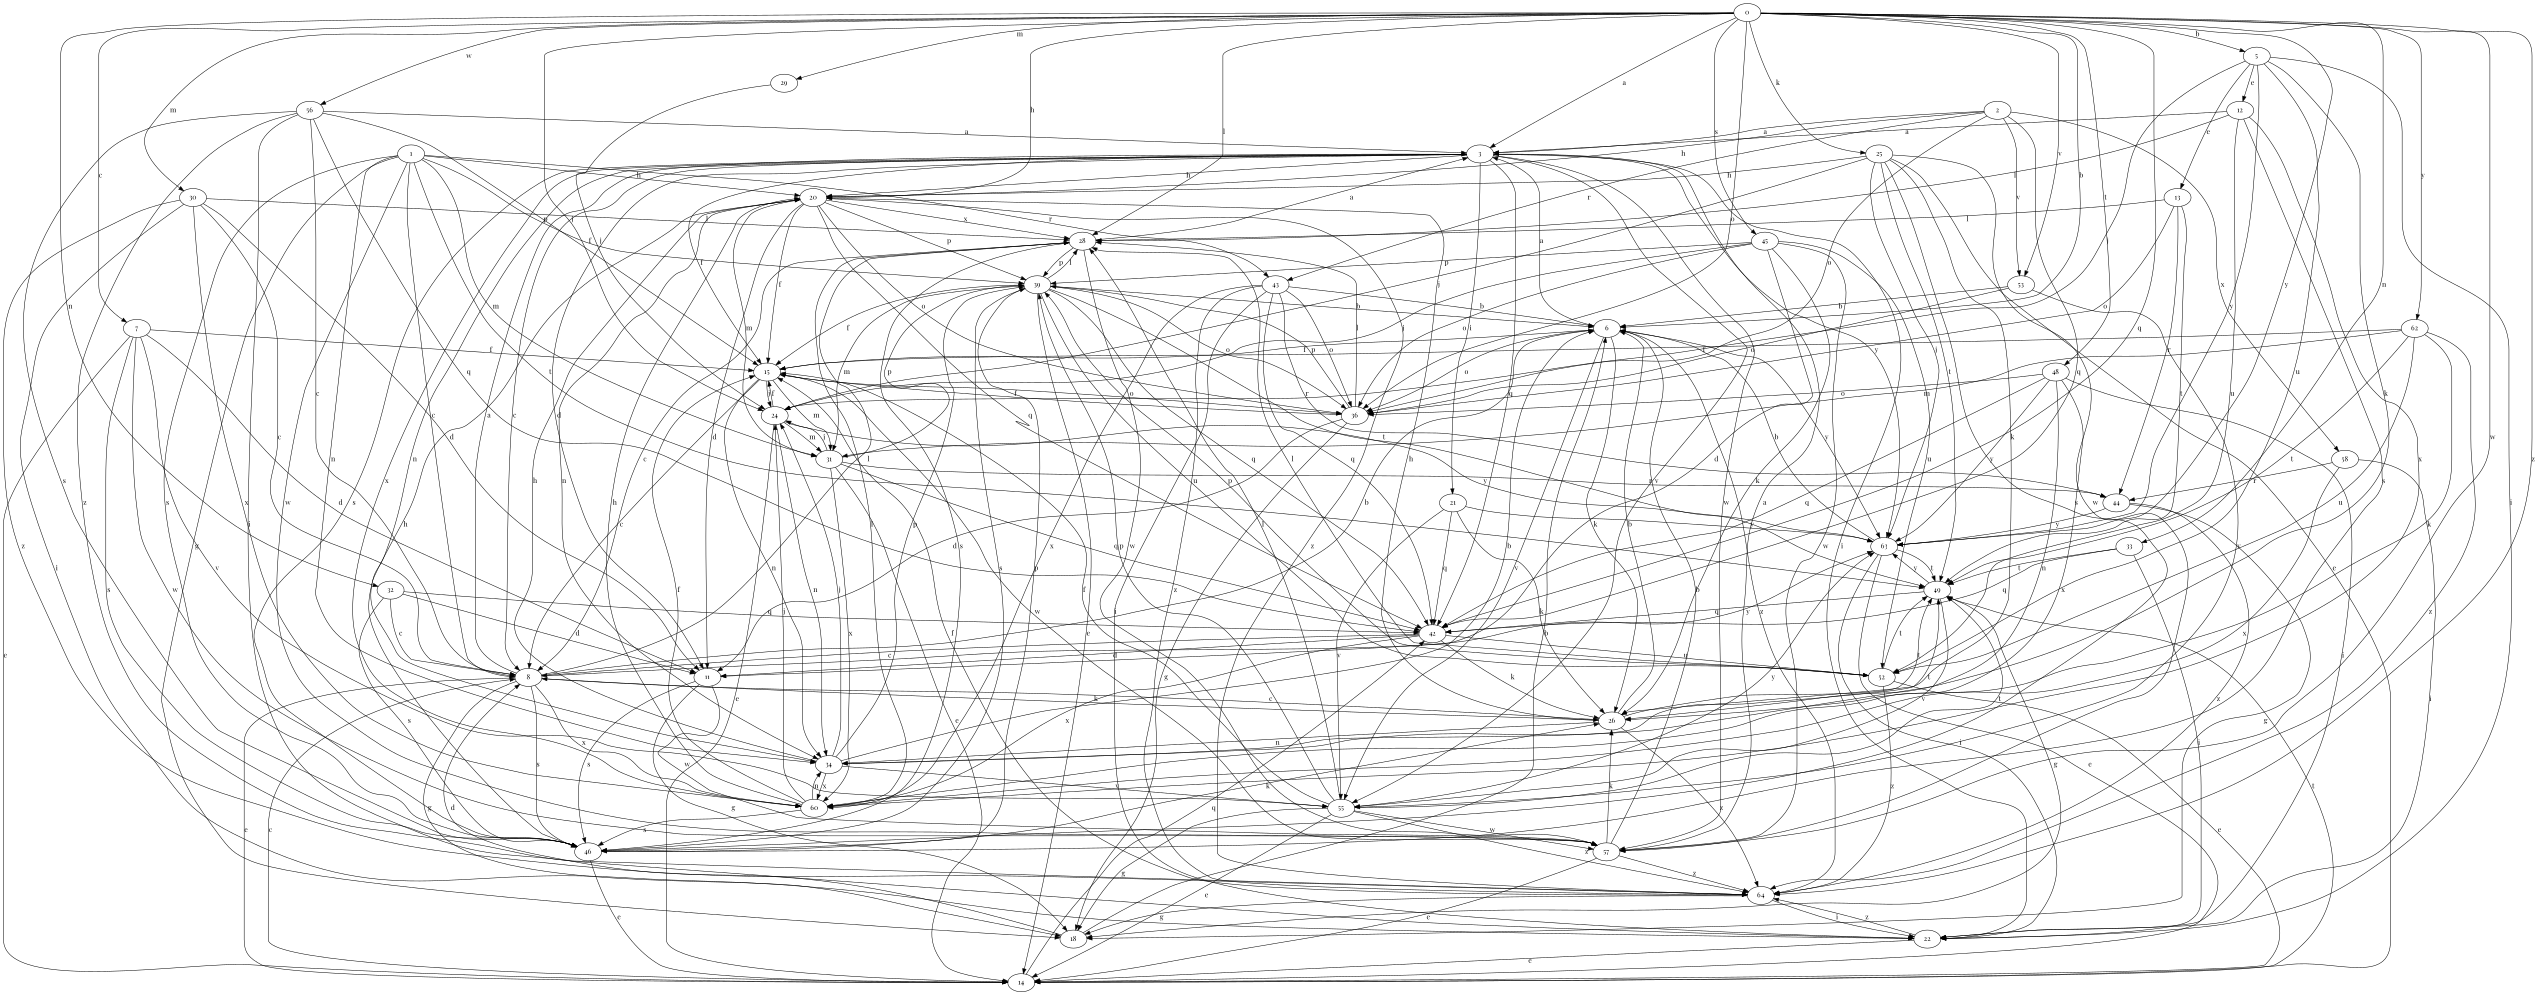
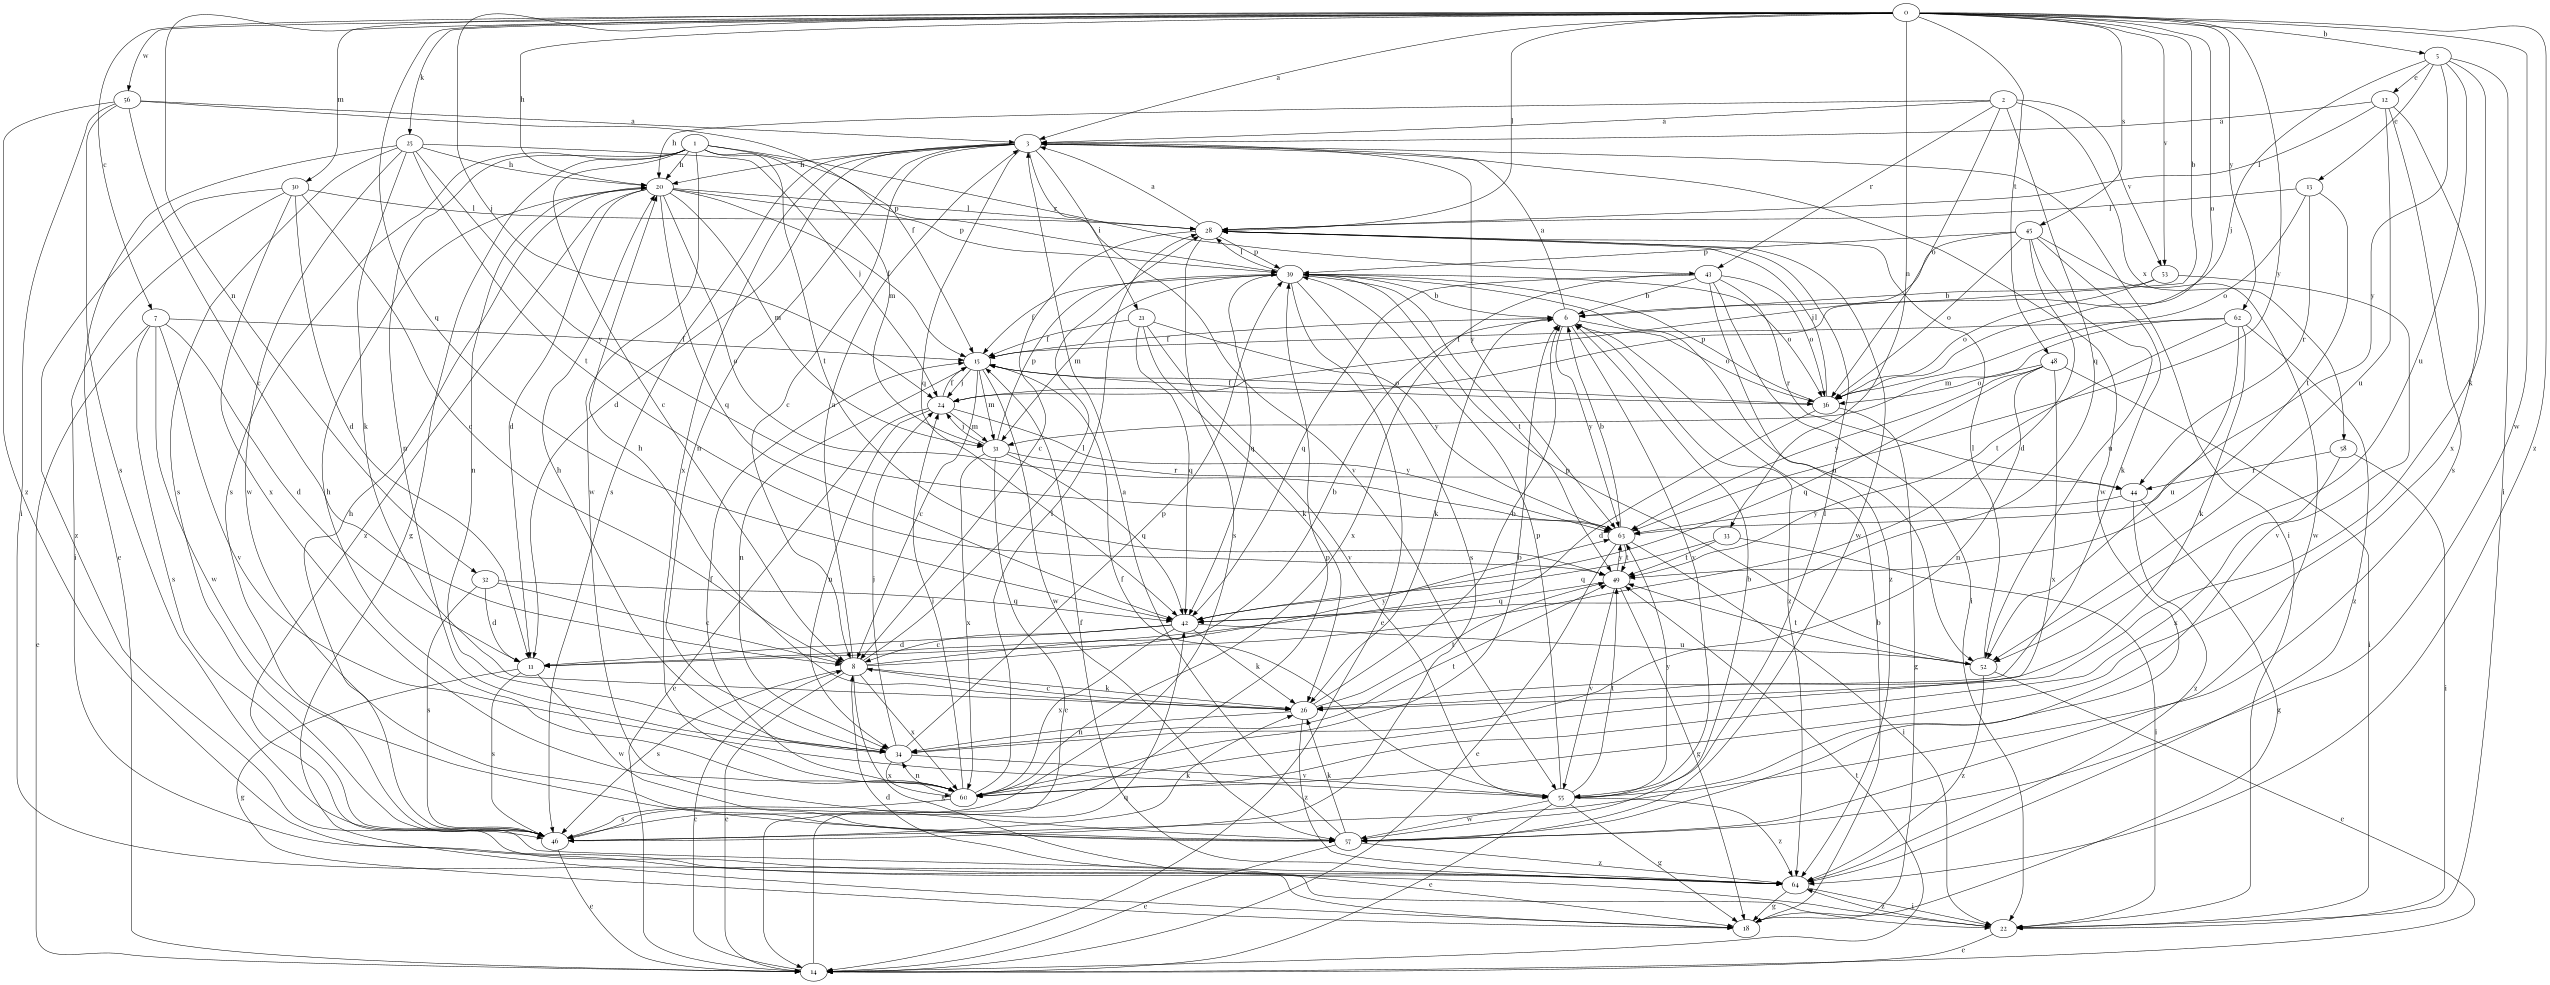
(784, 83) -> none
(900, 171) -> (1056, 333)
(966, 219) -> (968, 209)
(1936, 350) -> (600, 340)
(1051, 365) -> (1090, 473)
(750, 493) -> none
(1323, 674) -> (1380, 712)
